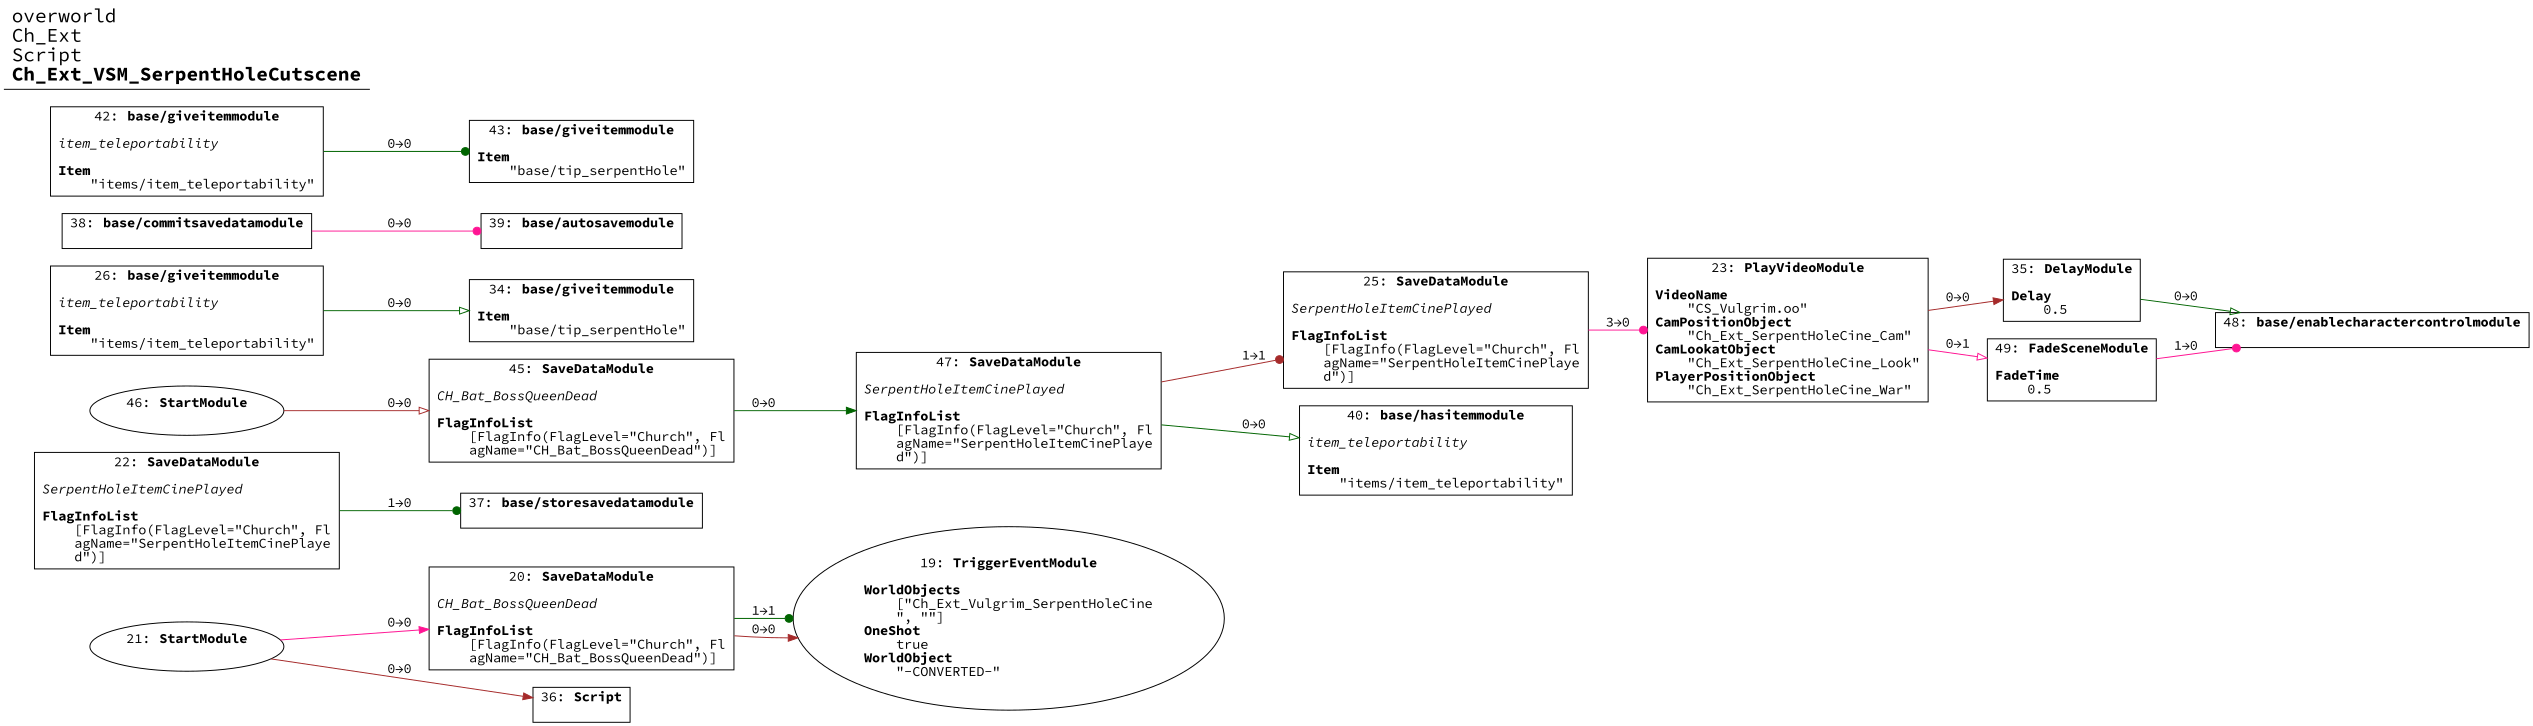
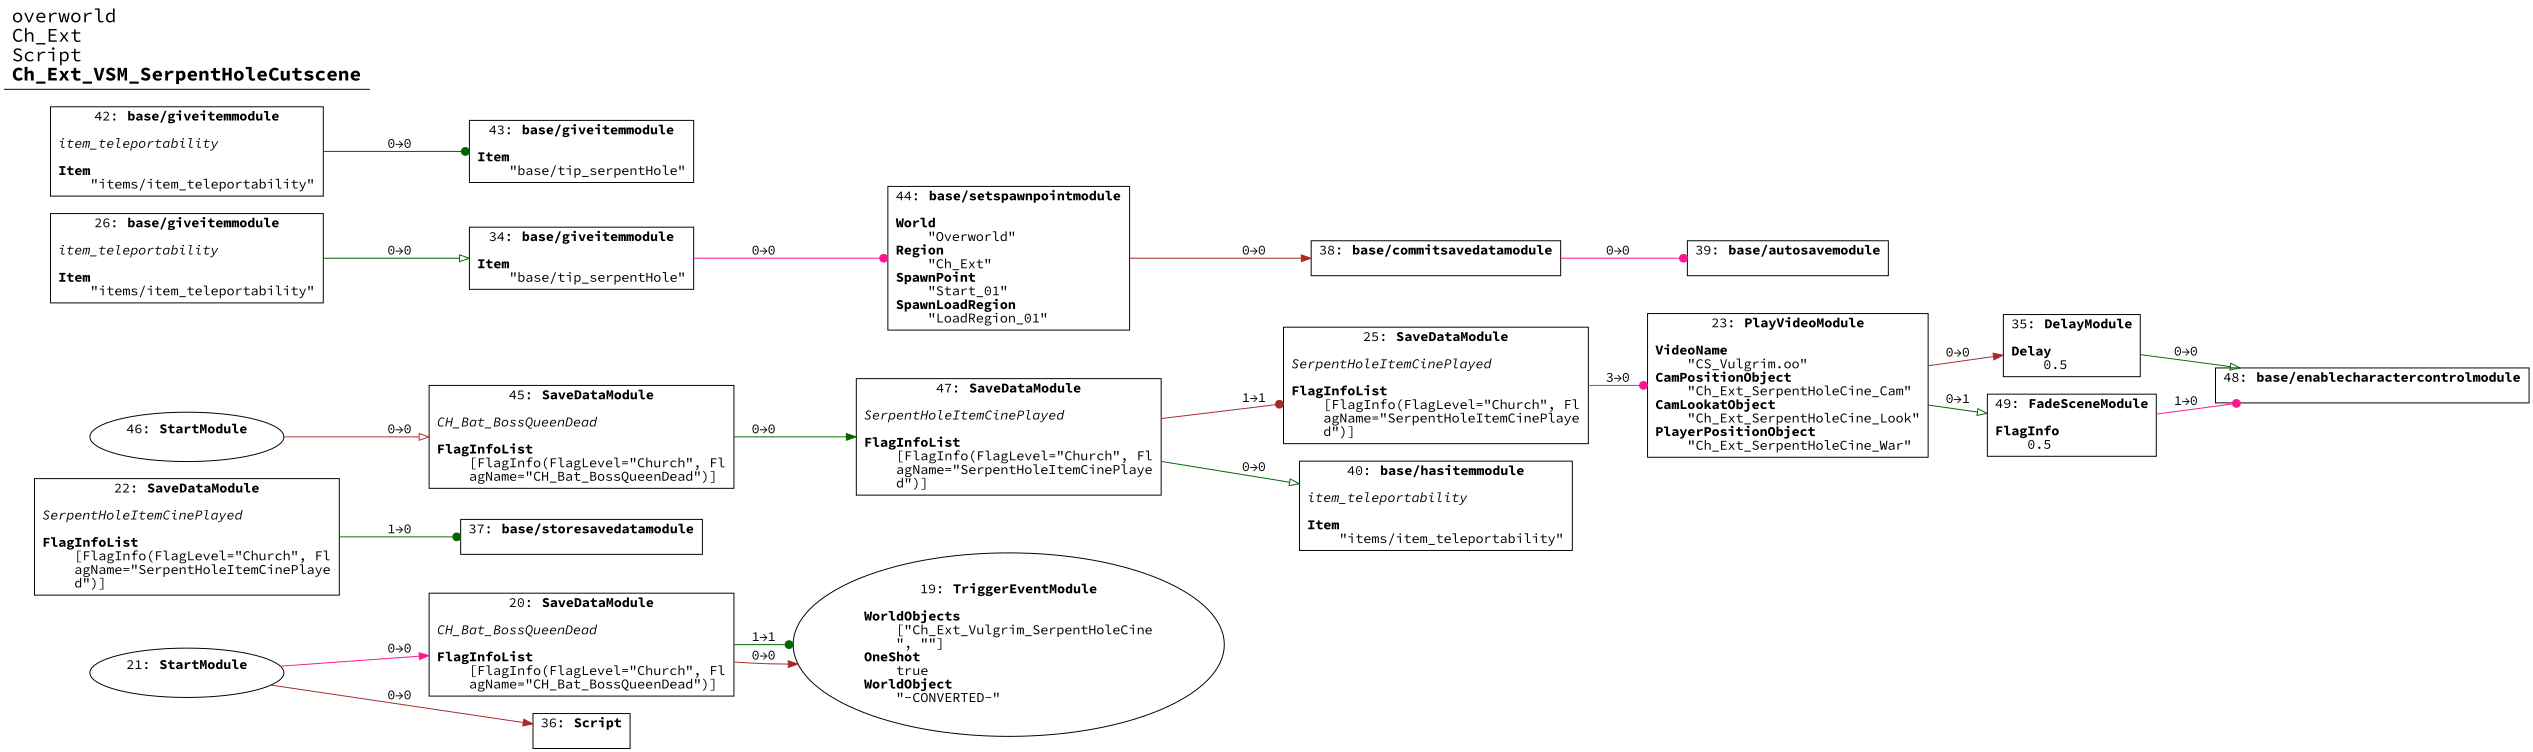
none -> (1009, 258)
(1953, 353) -> (1953, 409)
(2028, 376) -> (2028, 431)
